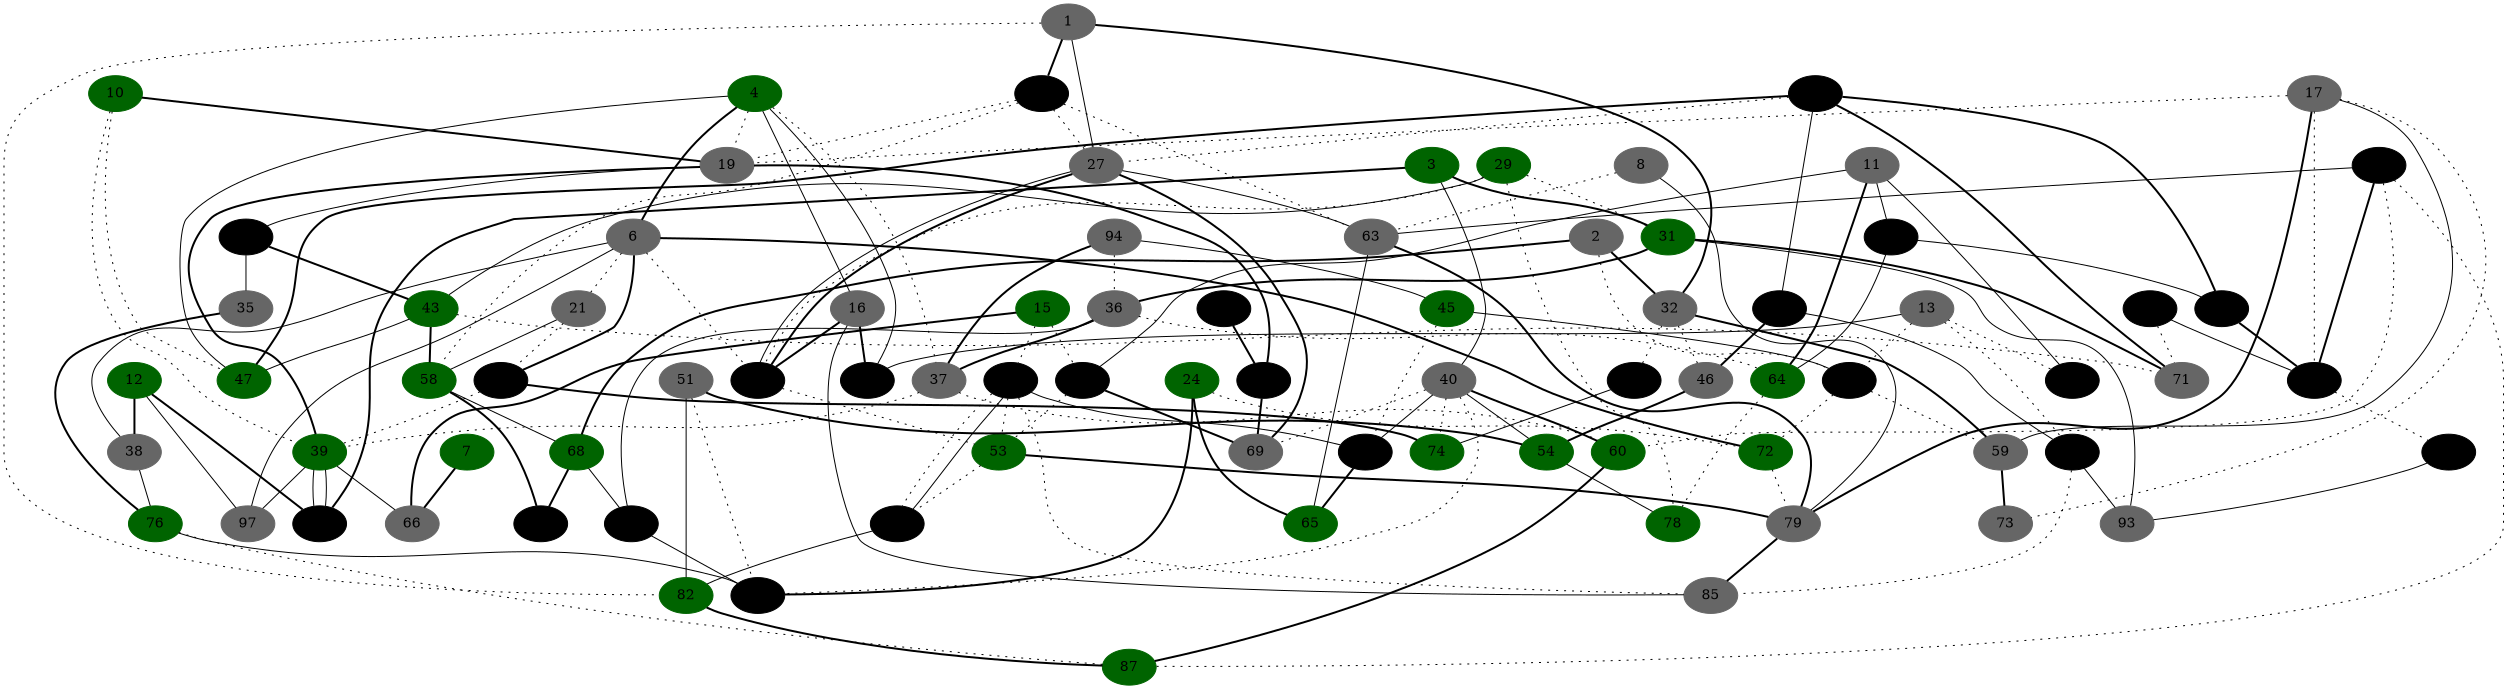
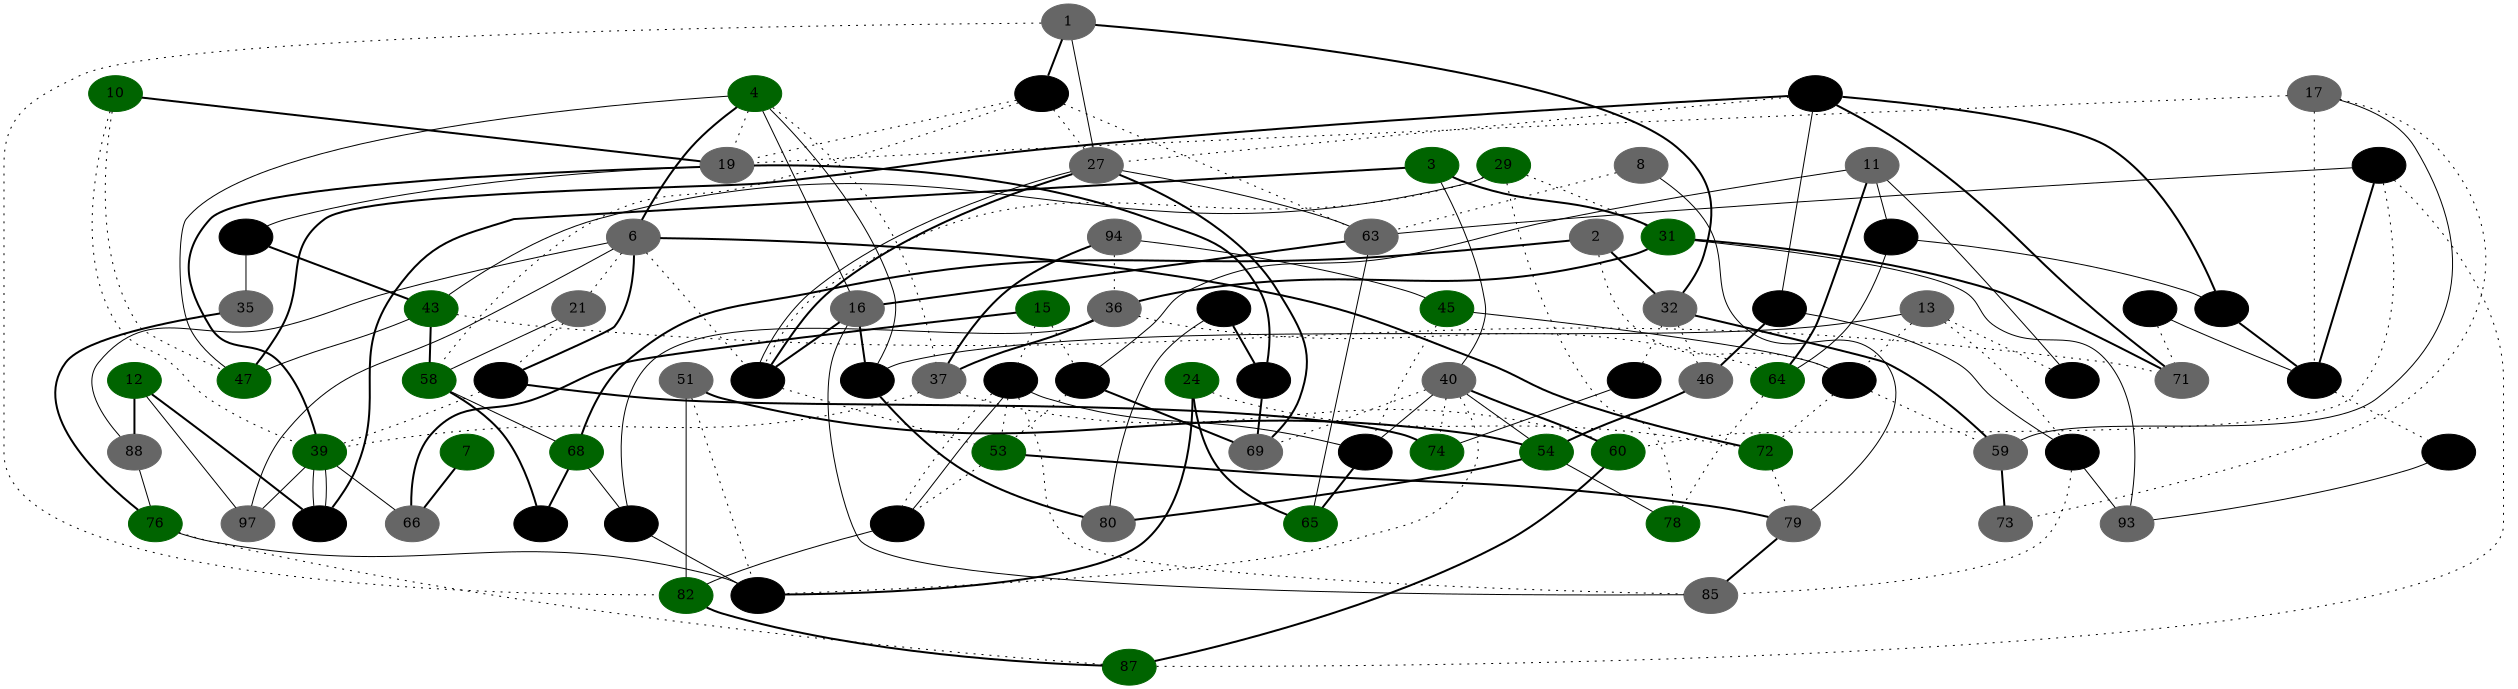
(1627, 408) -> (1103, 274)
(2179, 419) -> none
(134, 452) -> (134, 452)
none -> (1108, 524)
